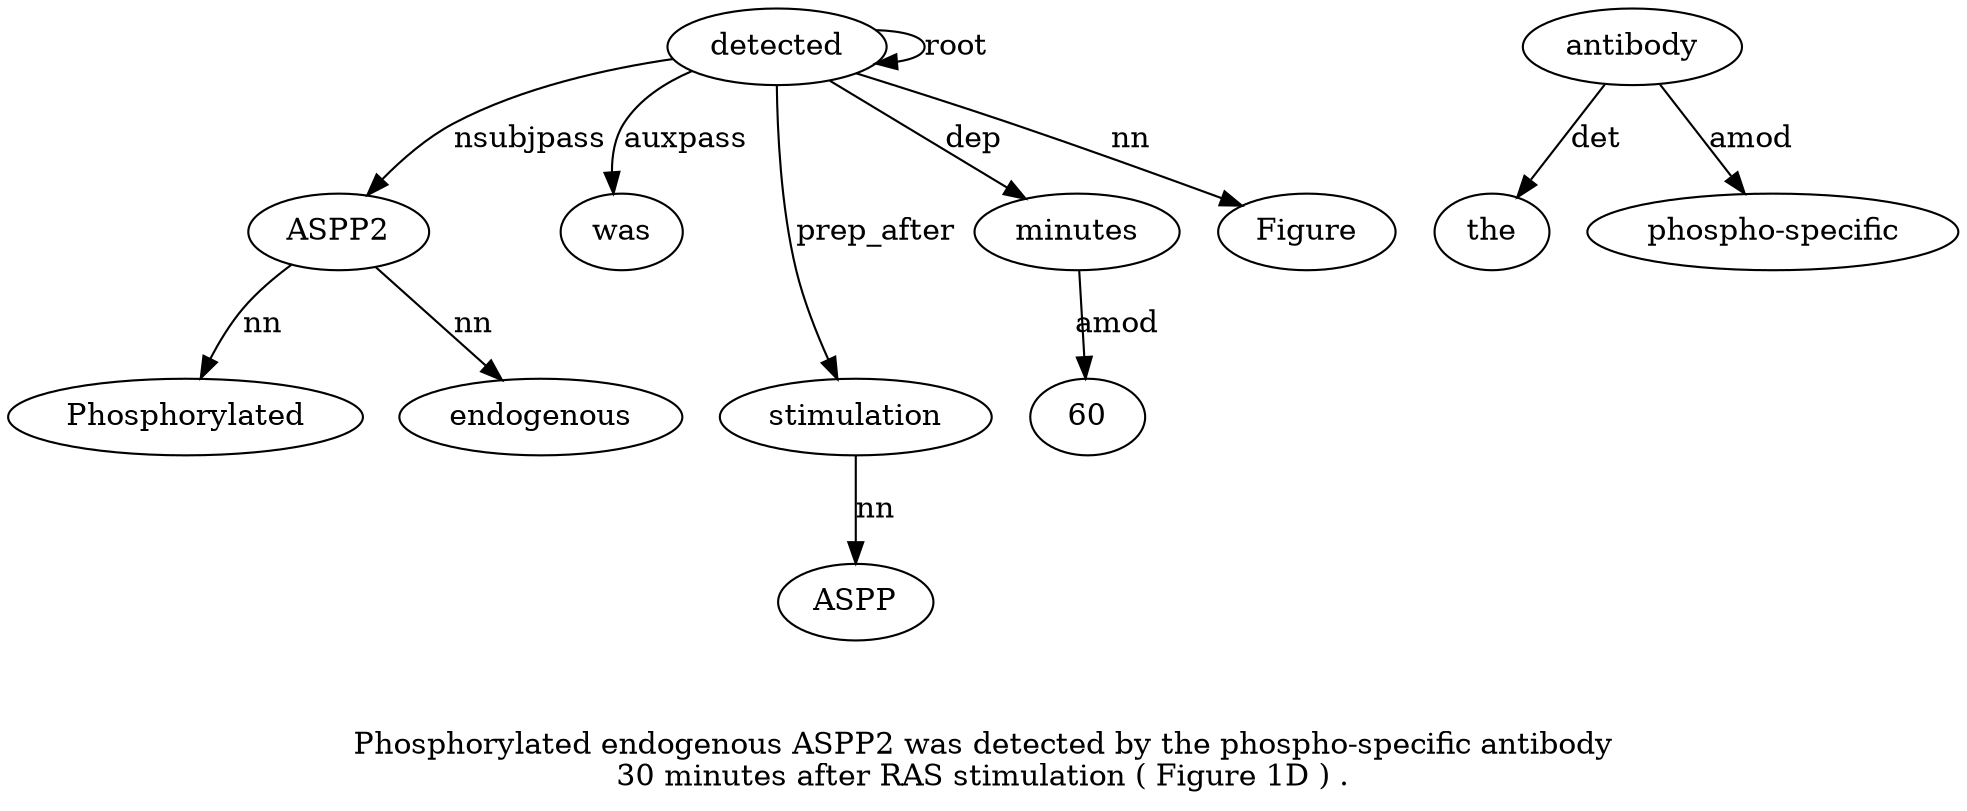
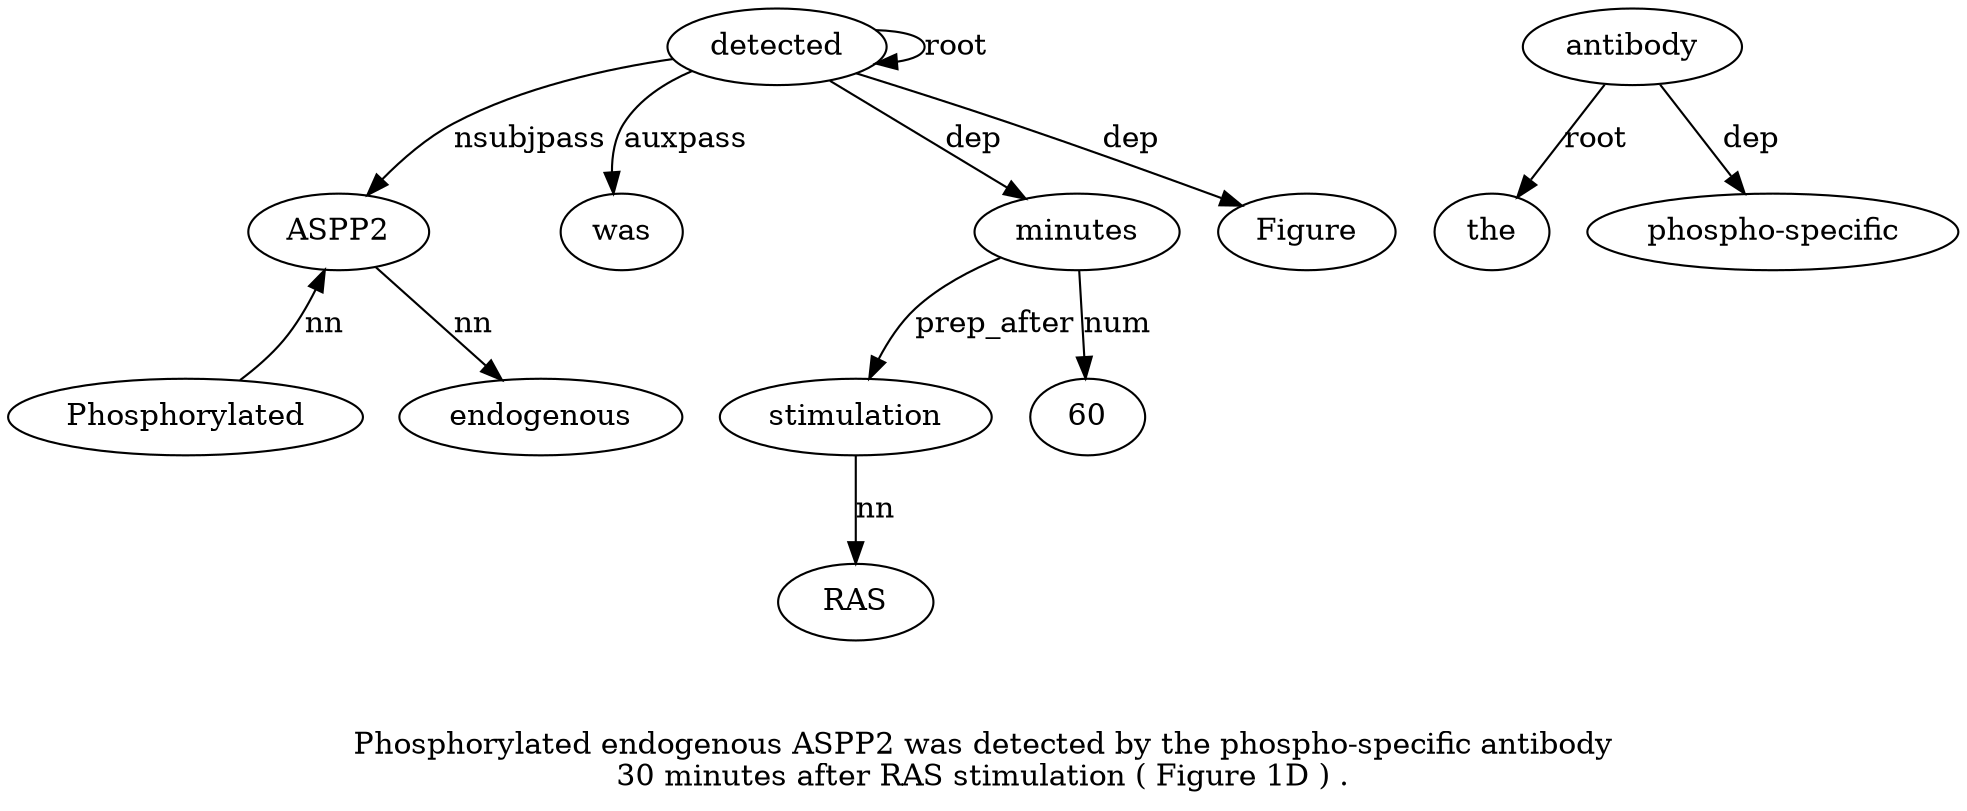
(1131, 139) -> (1131, 139)
(1596, 139) -> (1596, 139)
(1752, 139) -> (1752, 139)
(788, 225) -> (929, 297)
(245, 306) -> (284, 340)
(1117, 324) -> (1117, 324)
(856, 602) -> (856, 602)
